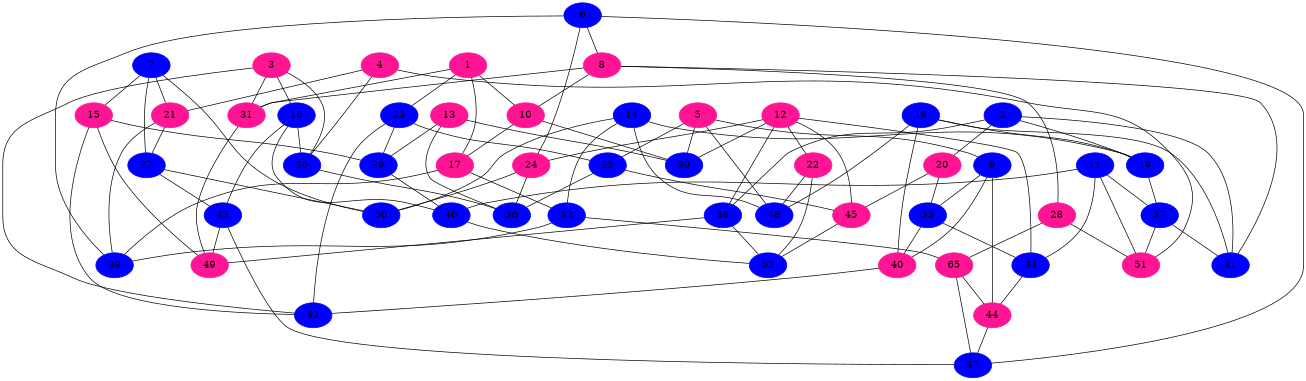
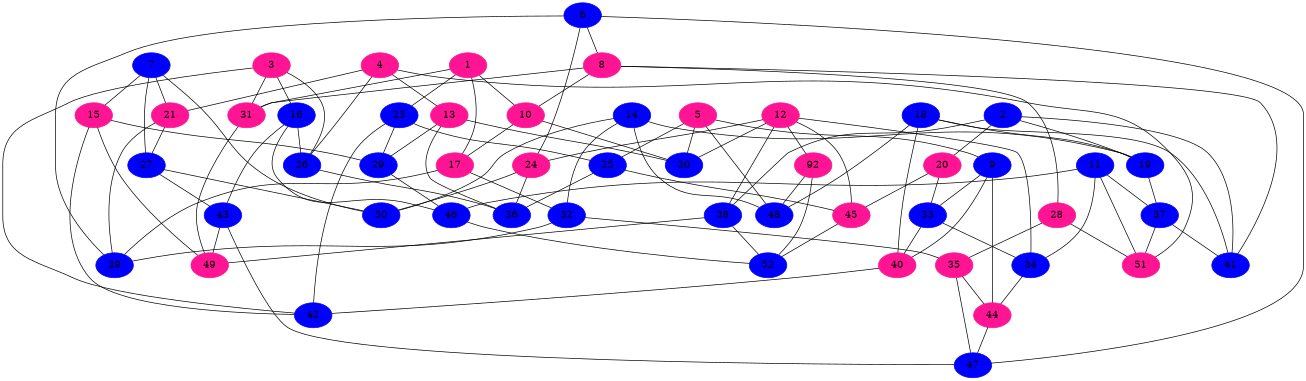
none -> (416, 91)
(813, 165) -> (813, 165)
(954, 265) -> (954, 265)
